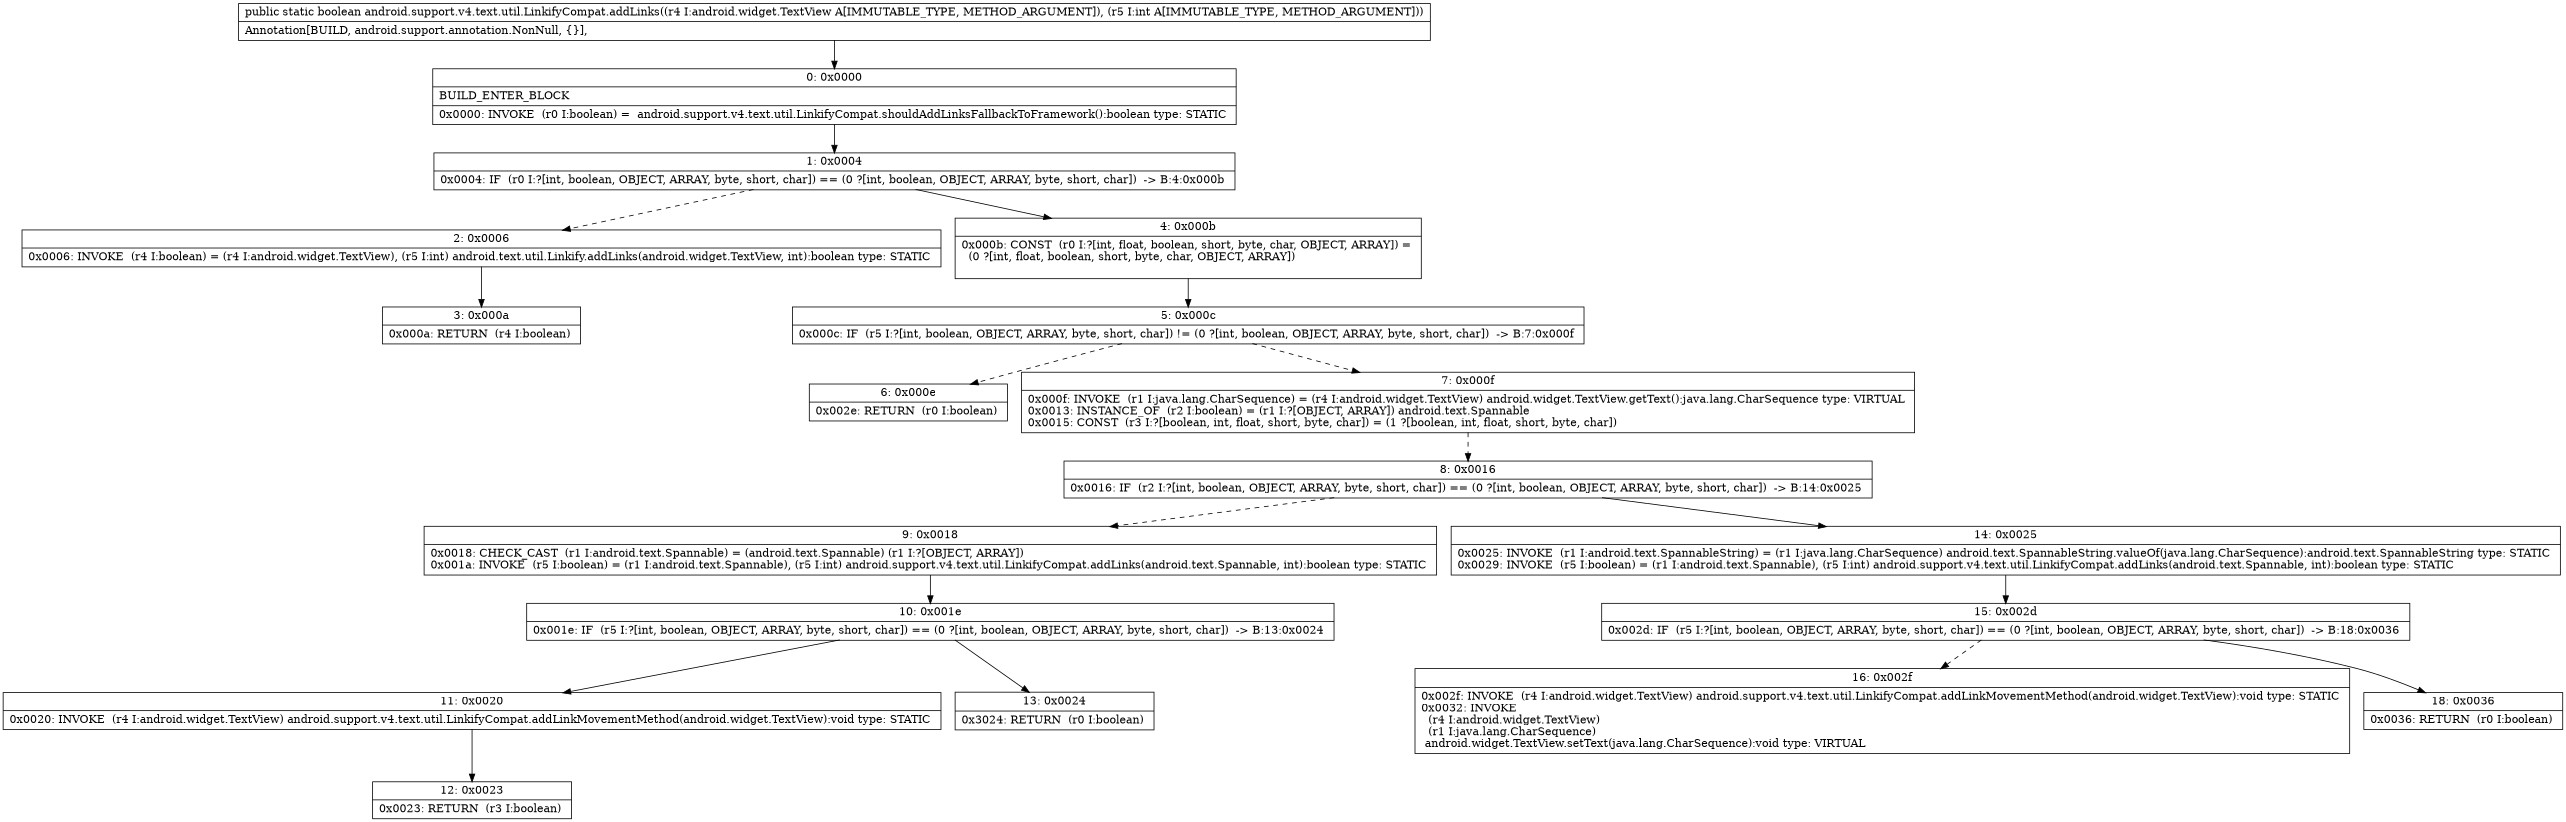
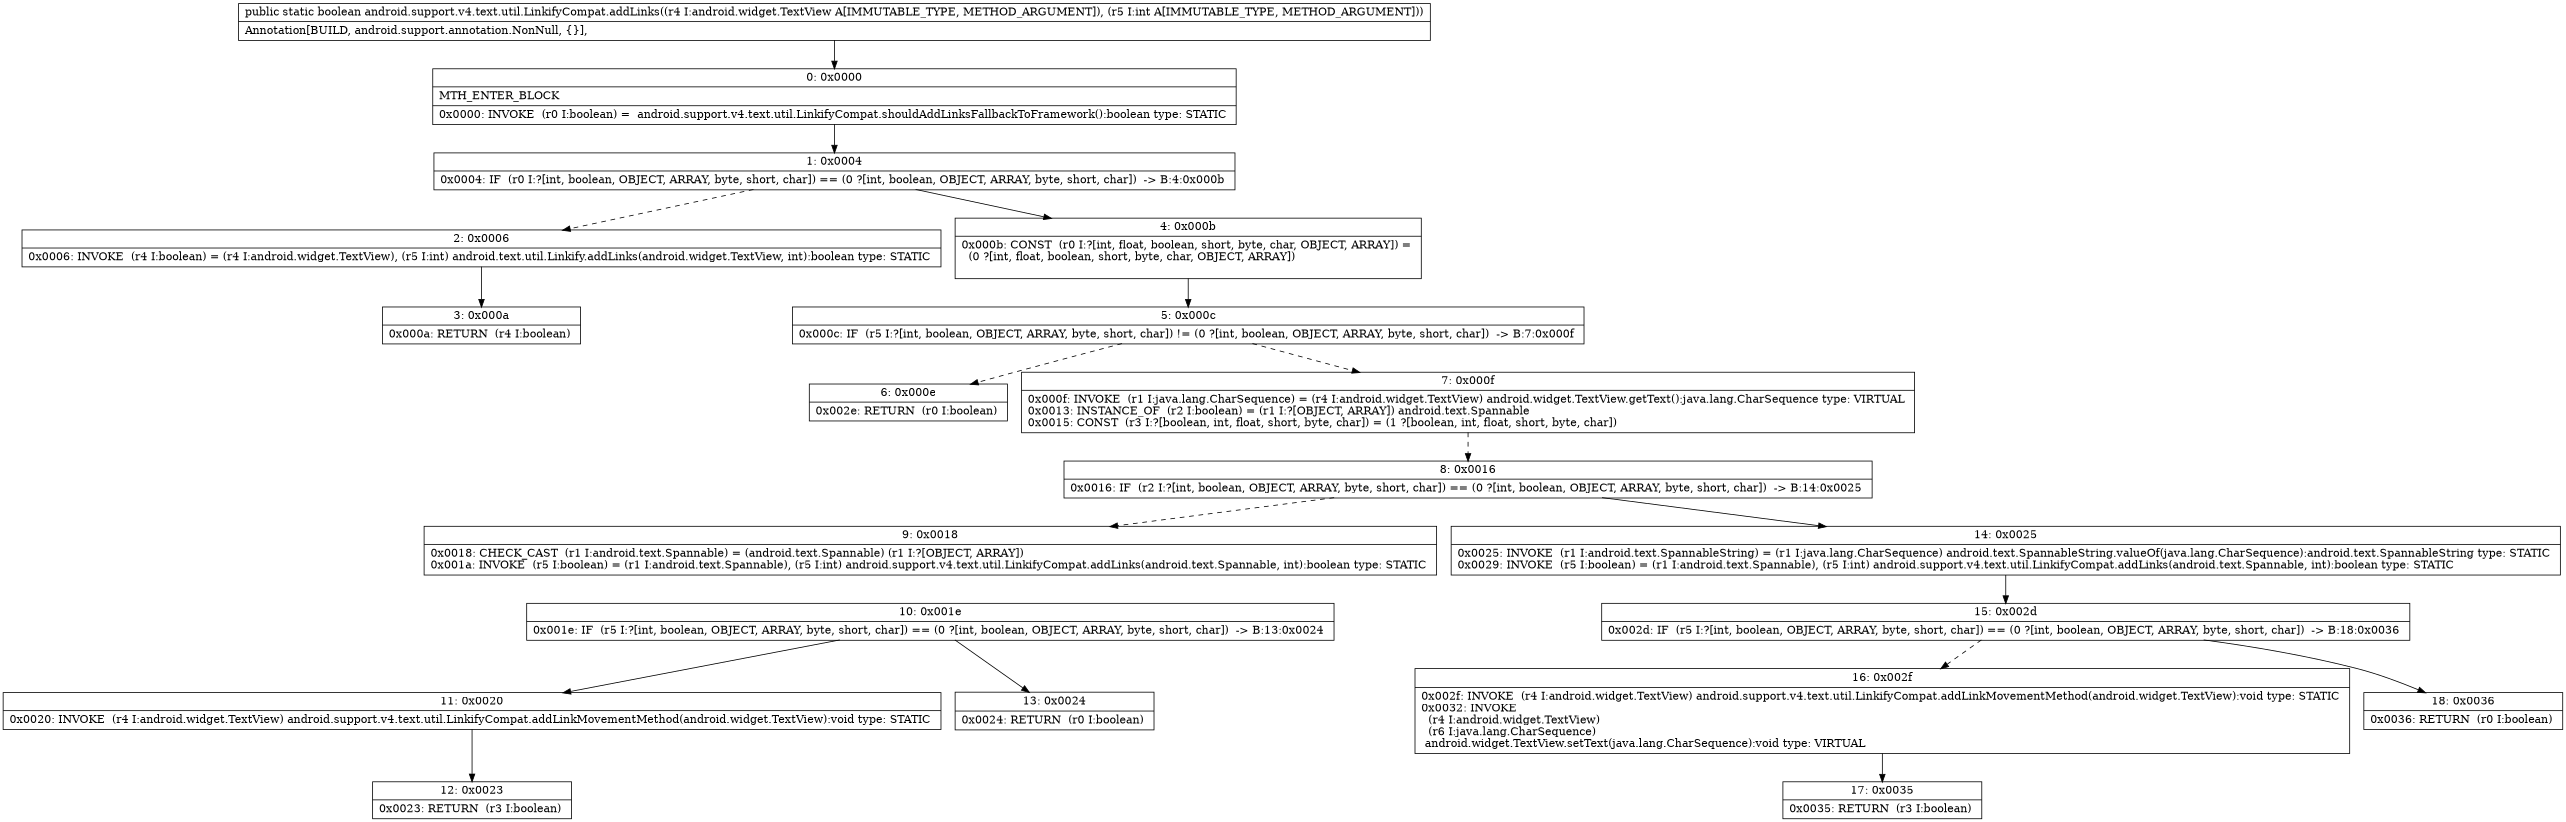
(504, 96) -> (500, 96)
(930, 585) -> none
(1055, 720) -> (1055, 720)
(1509, 732) -> (1509, 732)
none -> (1882, 800)
